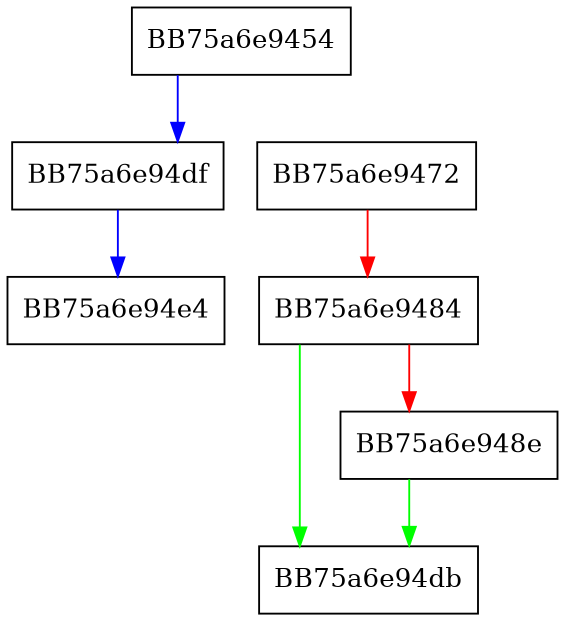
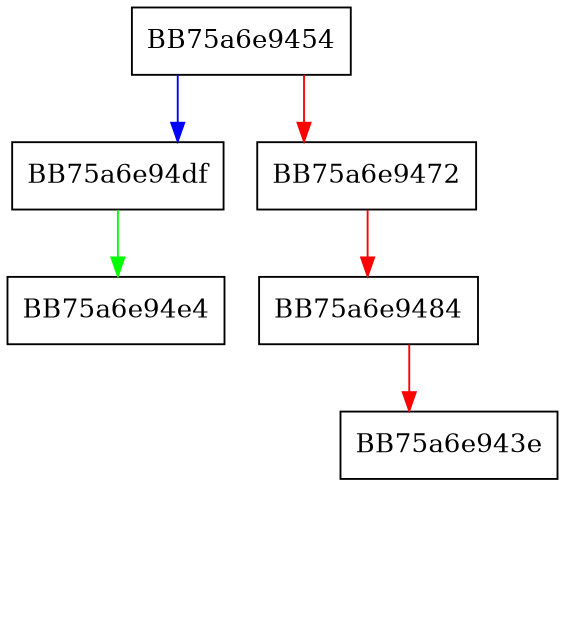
none -> (304, 99)
(118, 234) -> (118, 234)
(449, 445) -> (449, 445)
(369, 580) -> none
